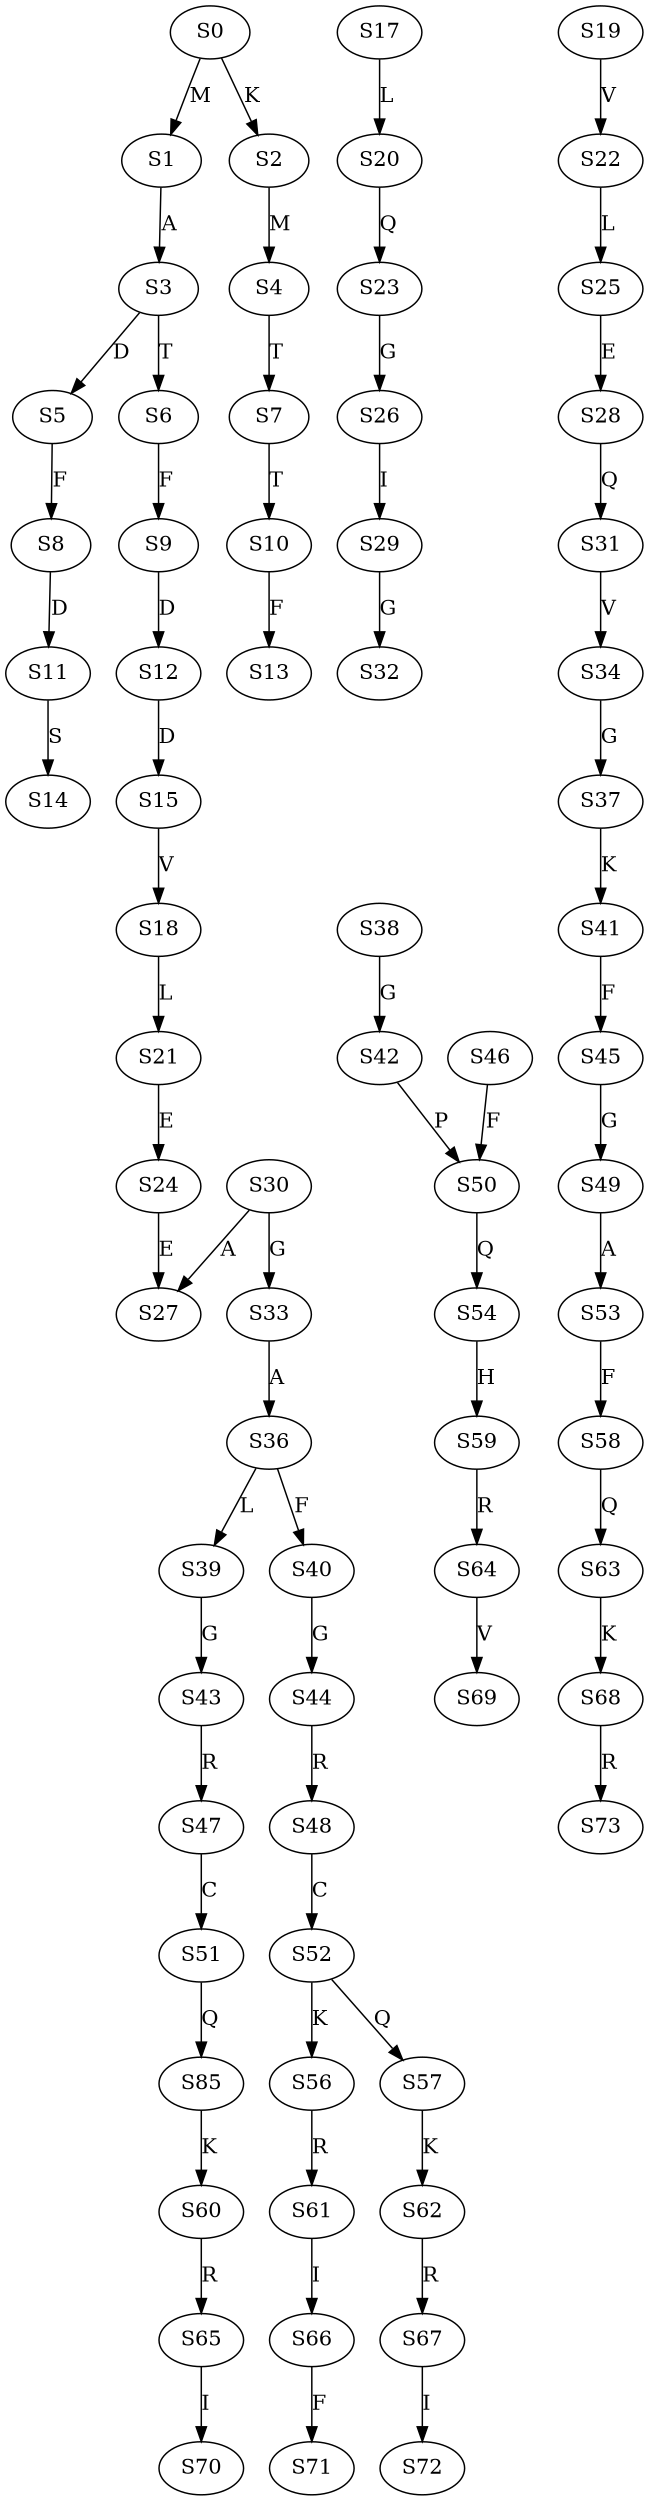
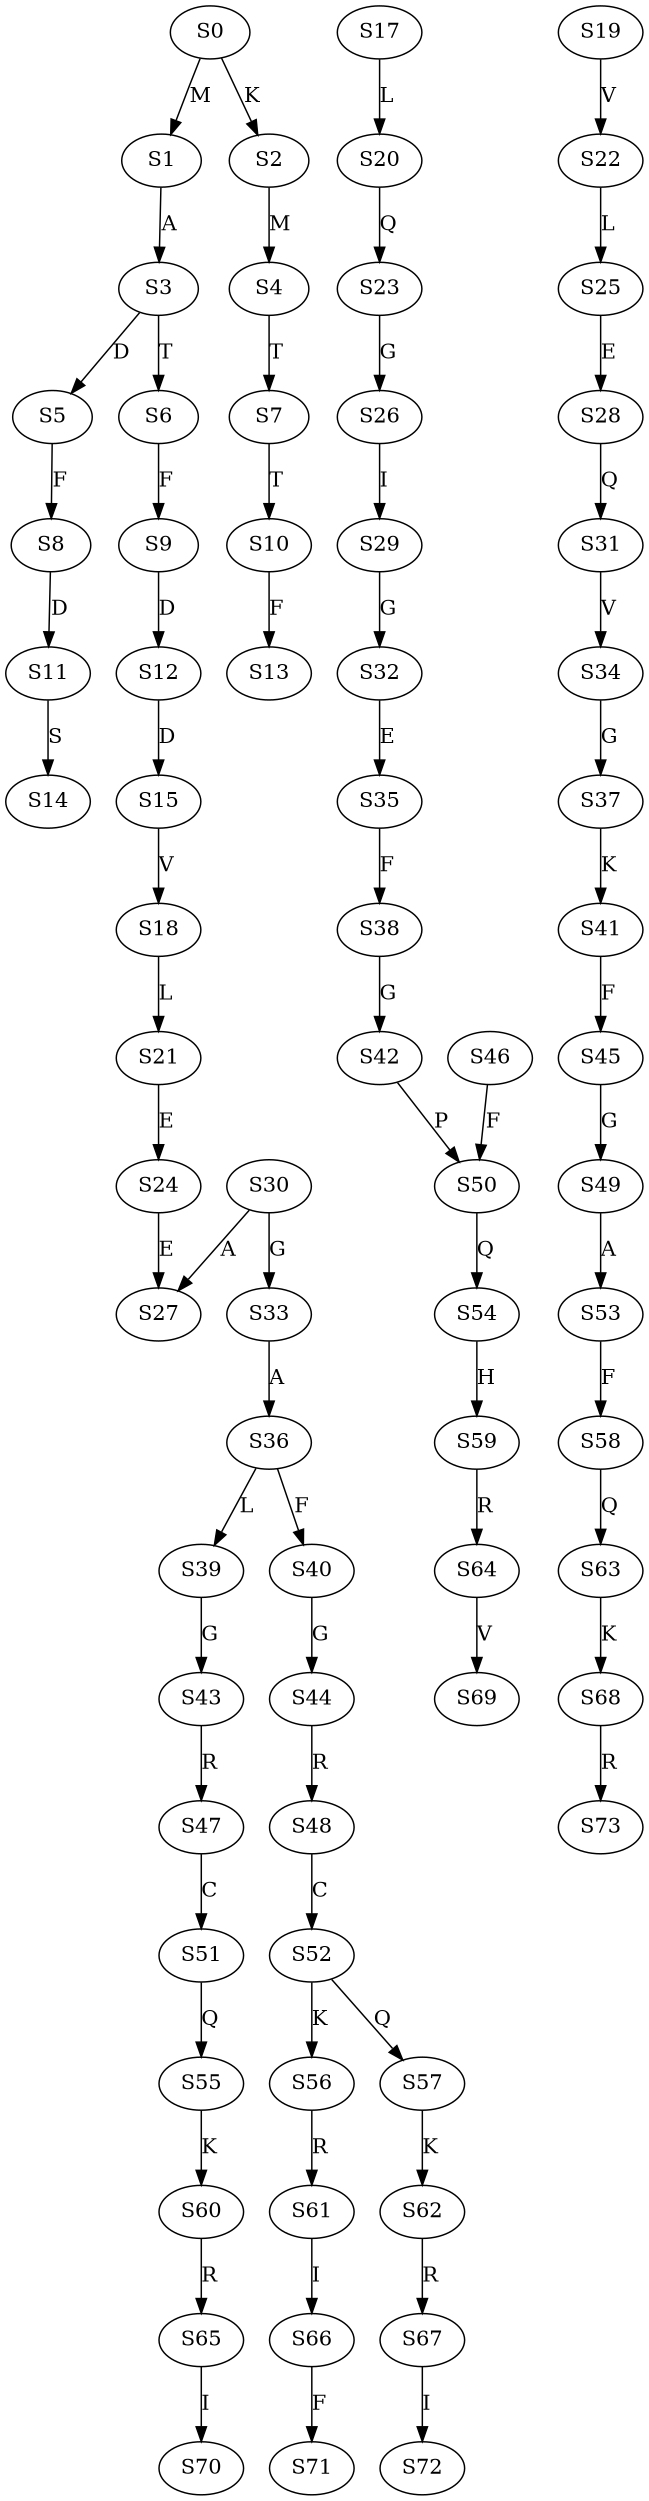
none -> (380, 802)
(201, 2084) -> (201, 2084)
